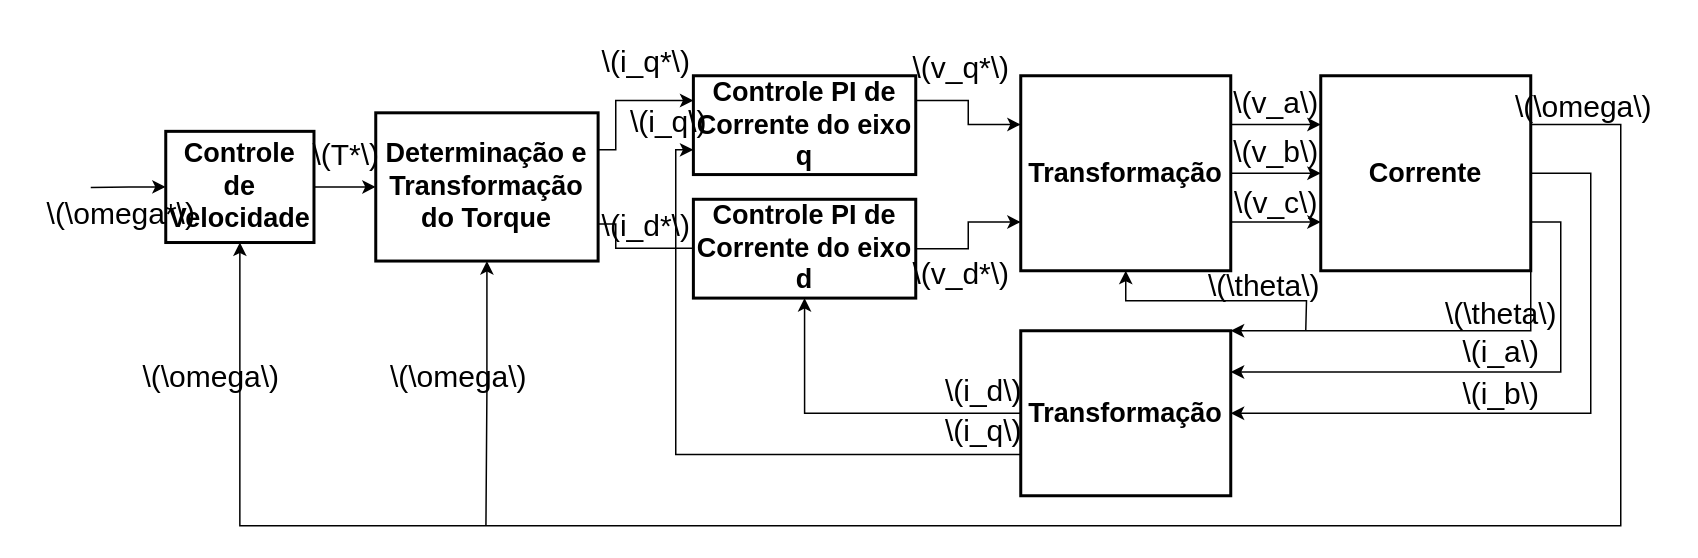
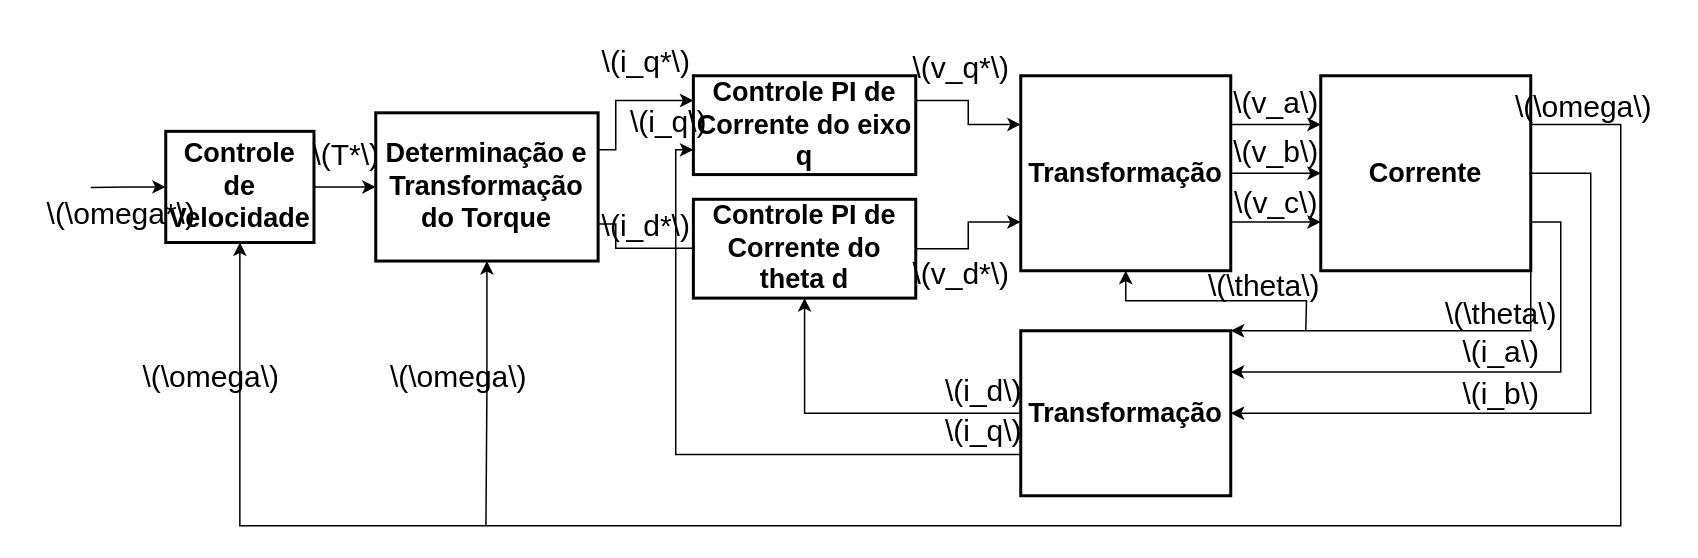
(805, 248) -> (805, 248)
